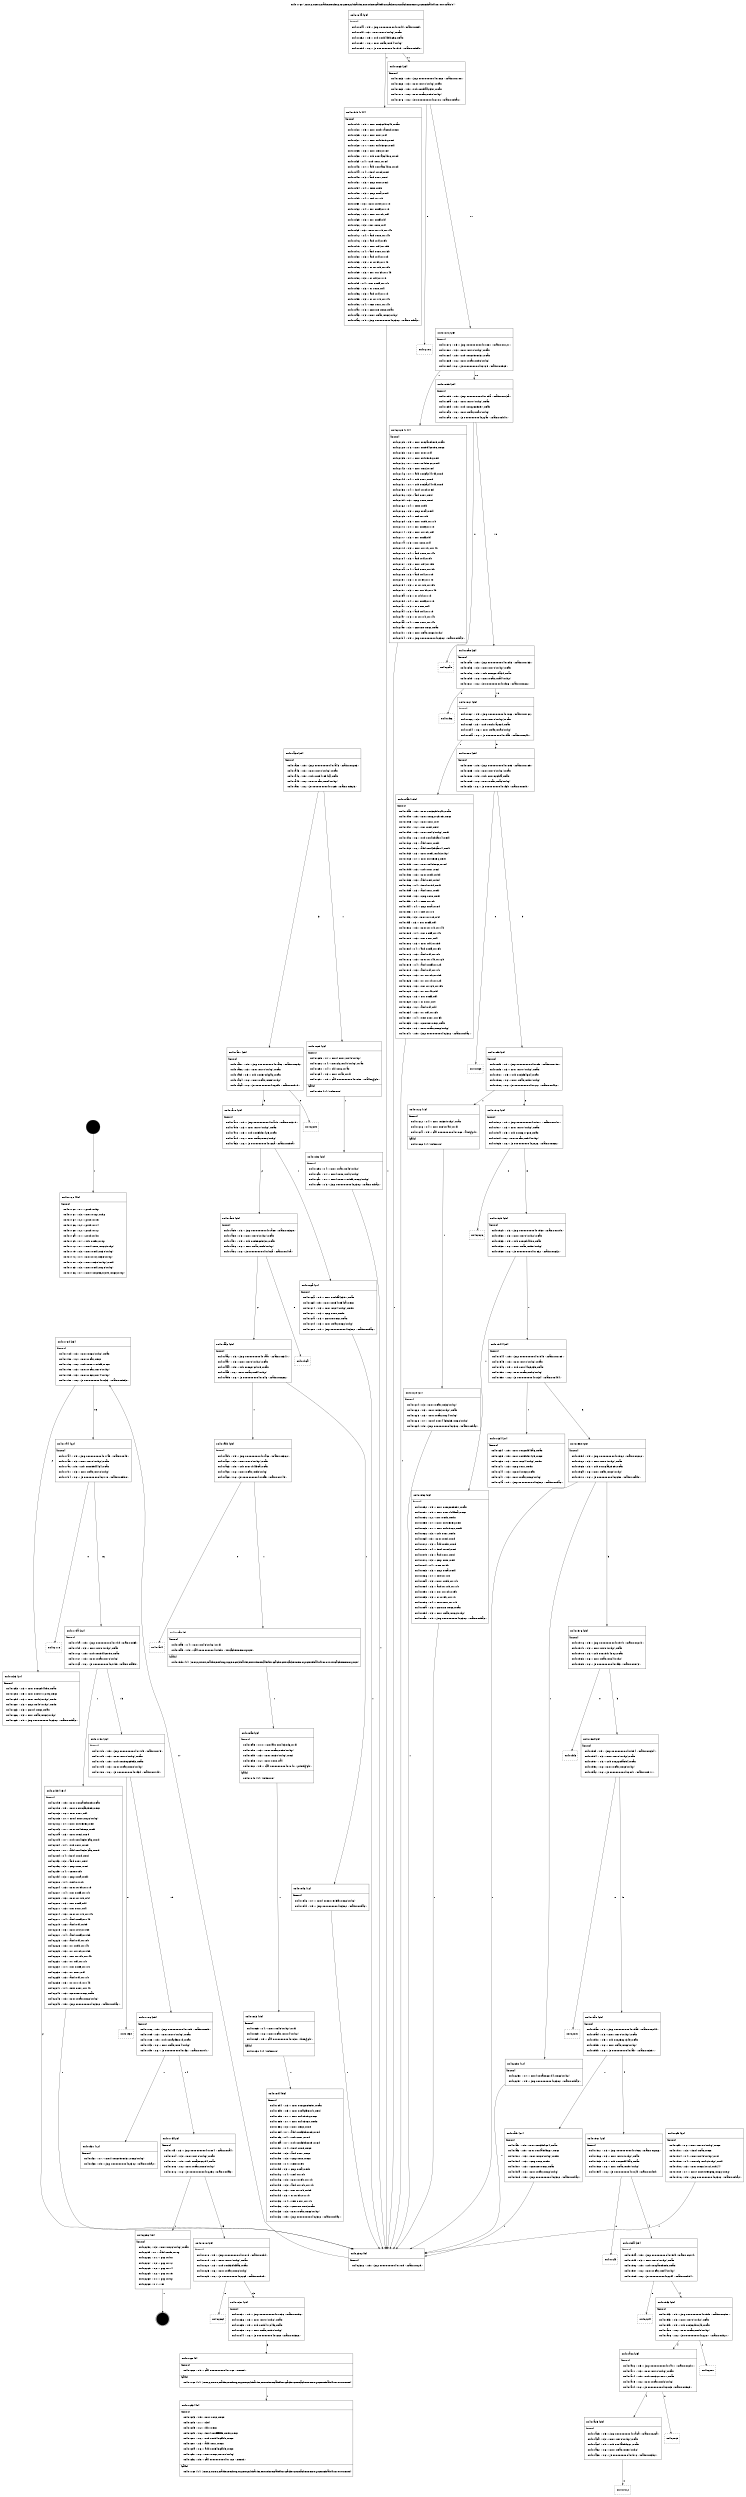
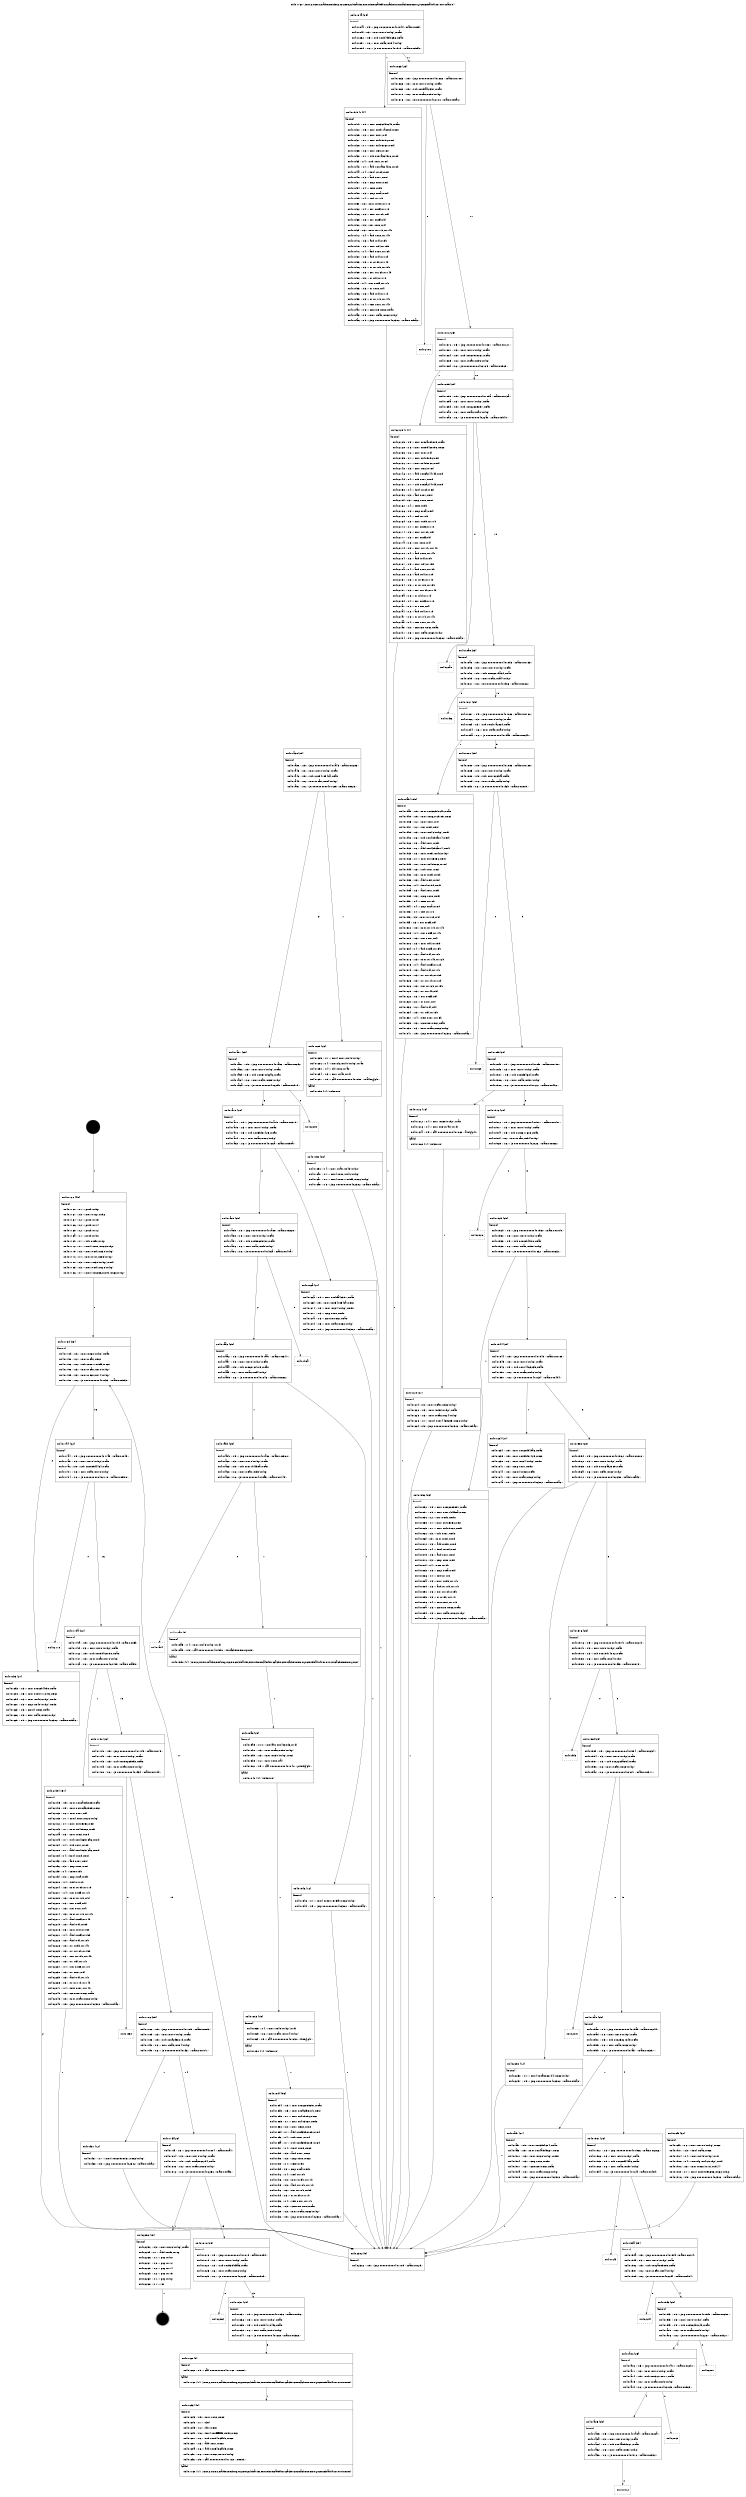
none -> (93, 1306)
none -> (216, 2230)
none -> (358, 2231)
